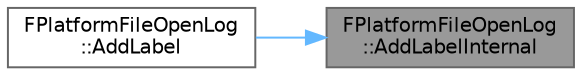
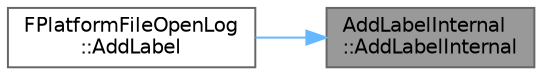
(450, 38) -> (430, 38)
